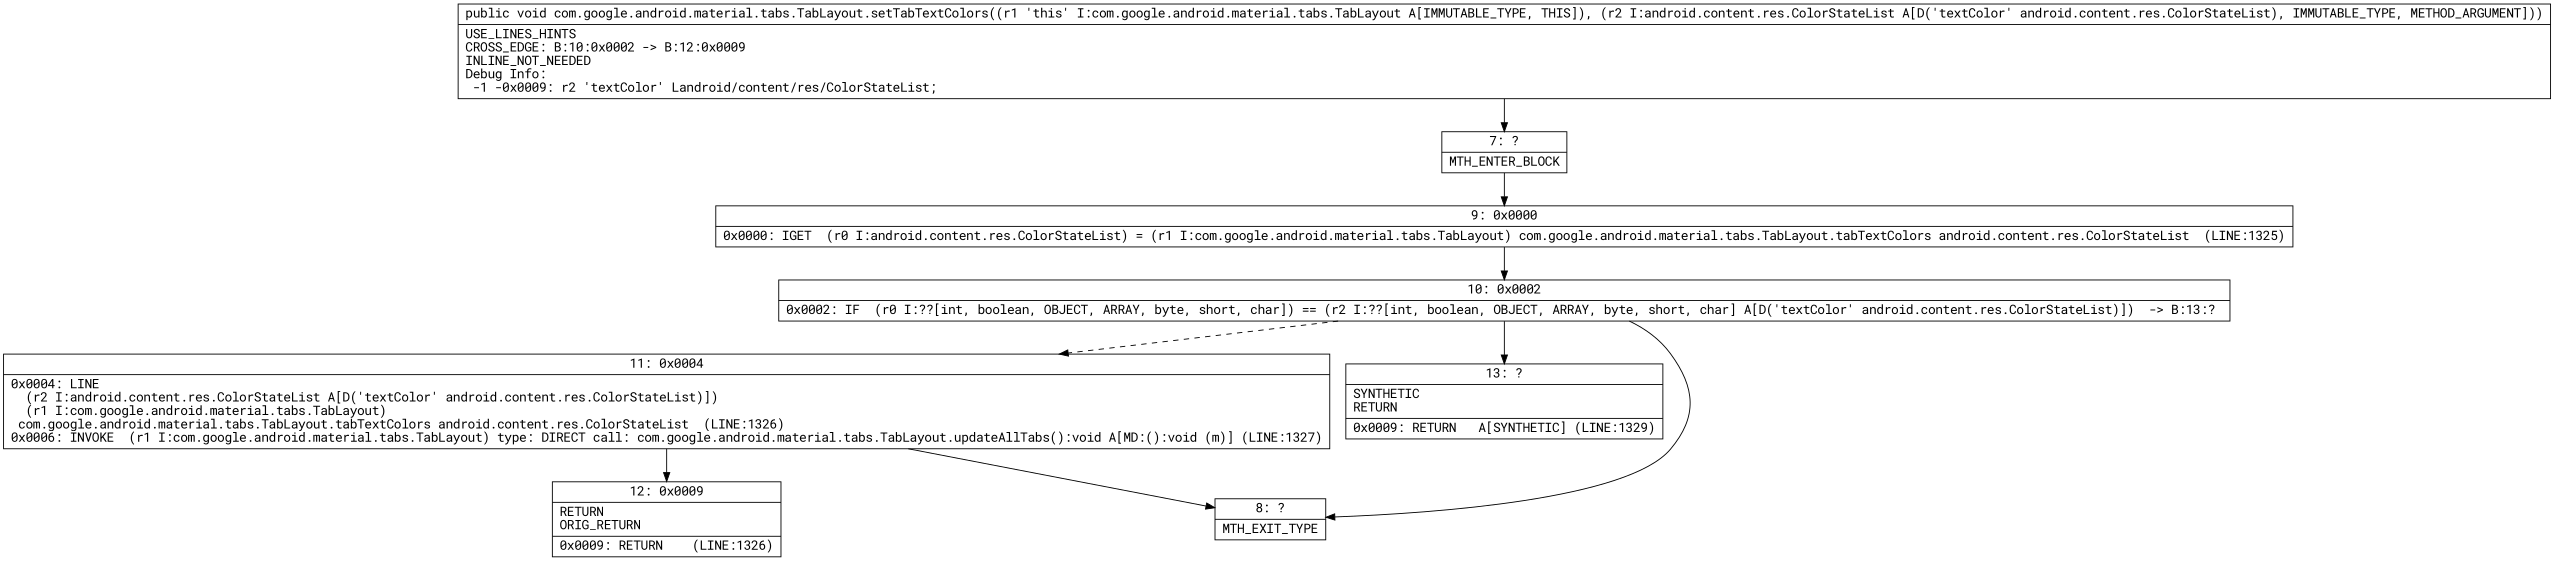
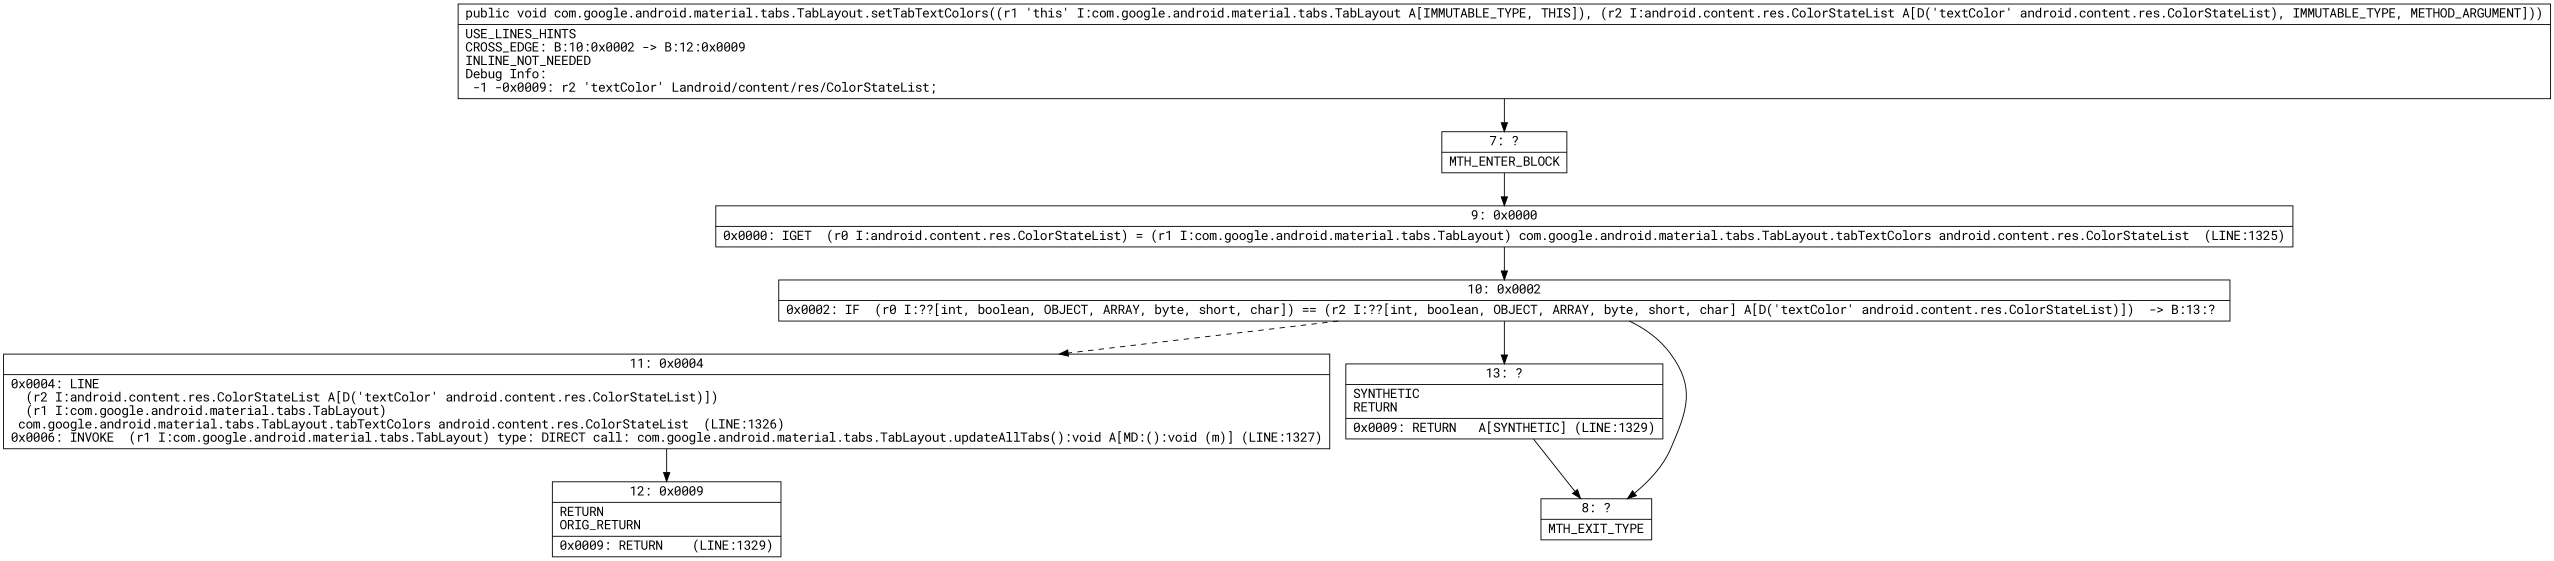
(1057, 477) -> (1554, 465)
(667, 546) -> (667, 546)
